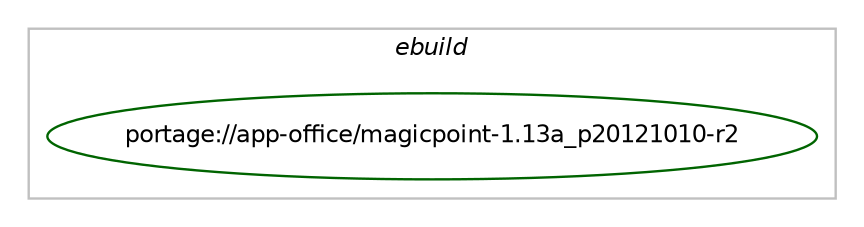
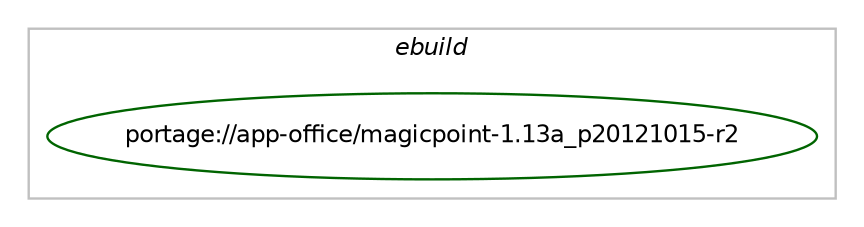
(432, 136) -> (432, 136)
